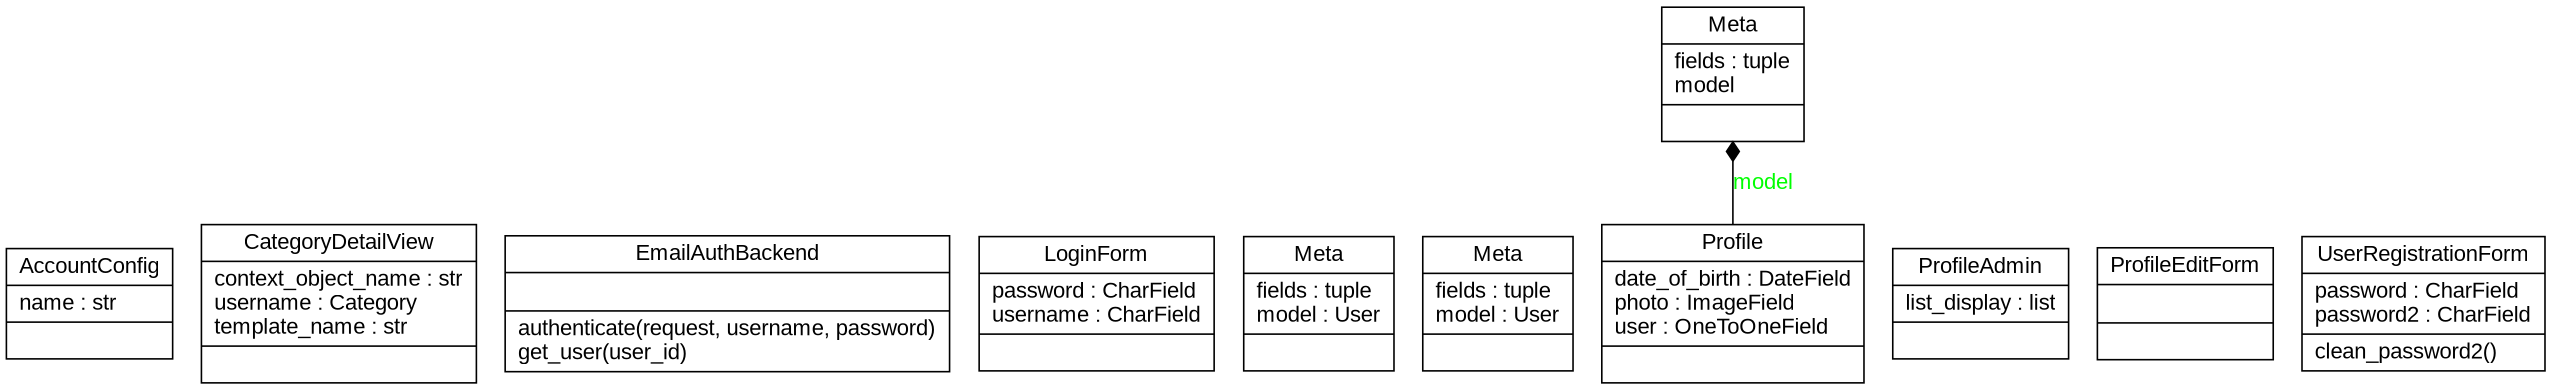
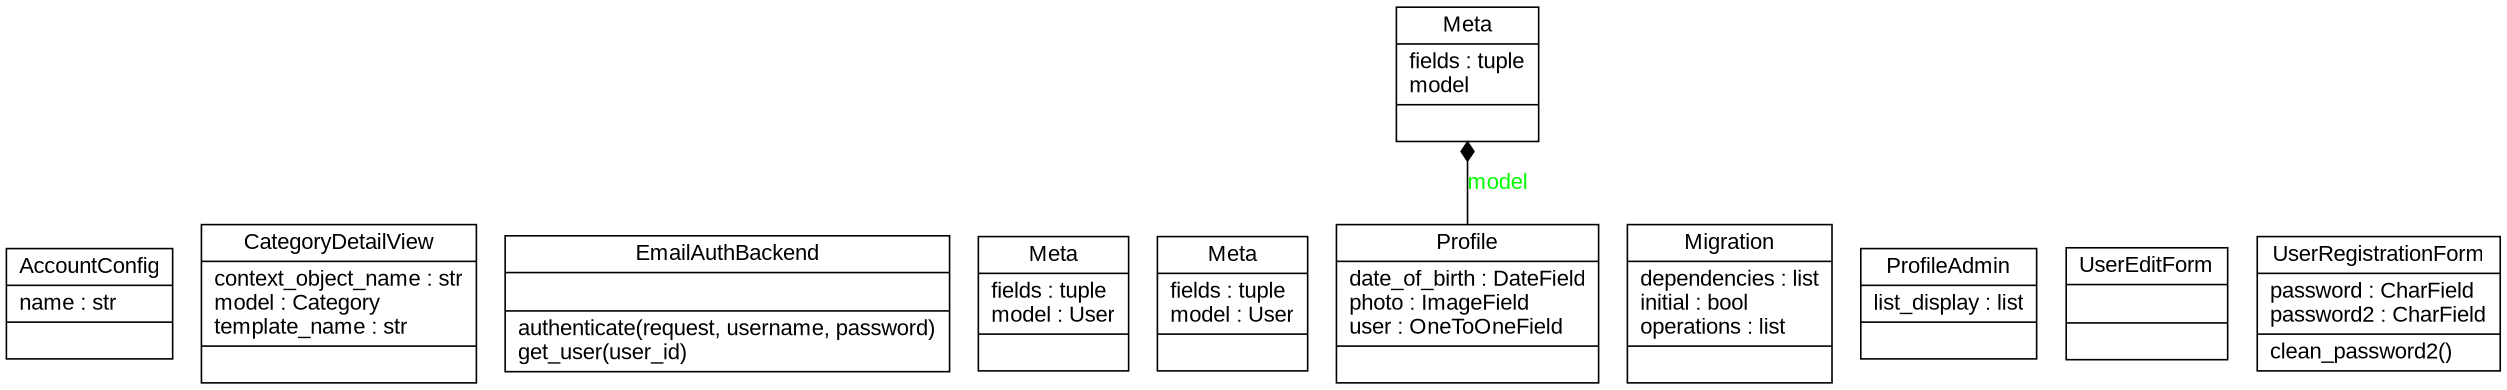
(316, 303) -> (297, 303)
(1097, 304) -> none
none -> (1730, 304)
none -> (2147, 304)
(2185, 304) -> none
